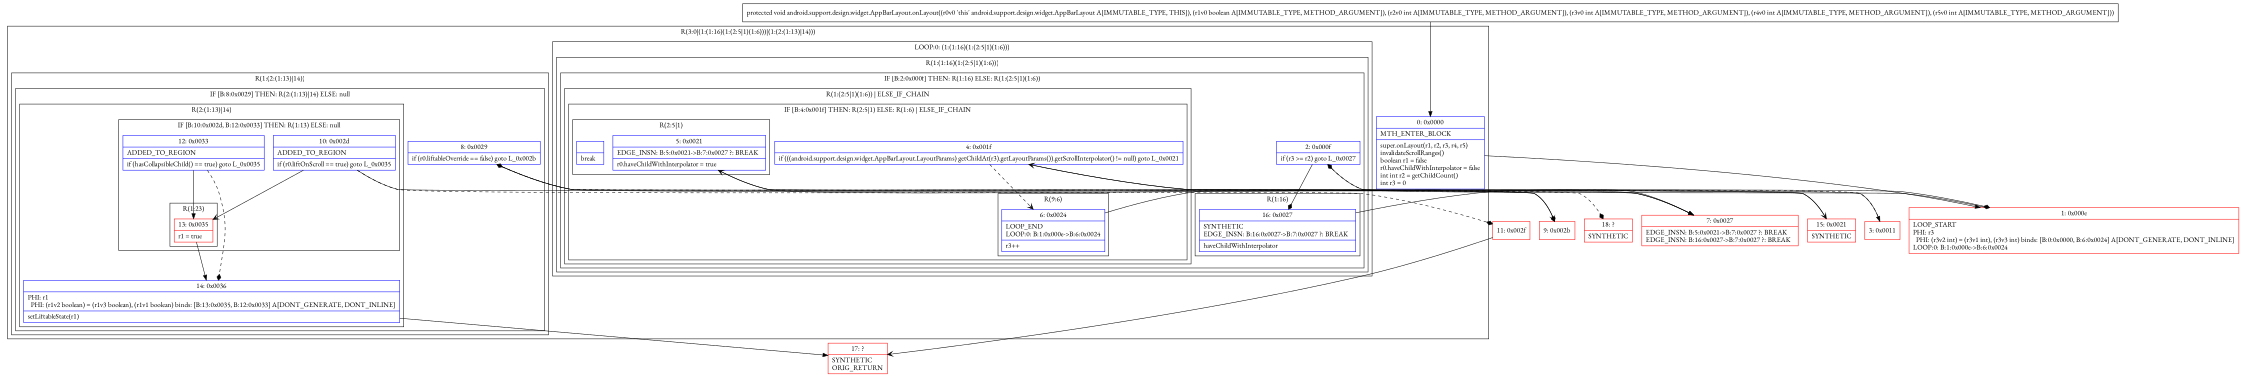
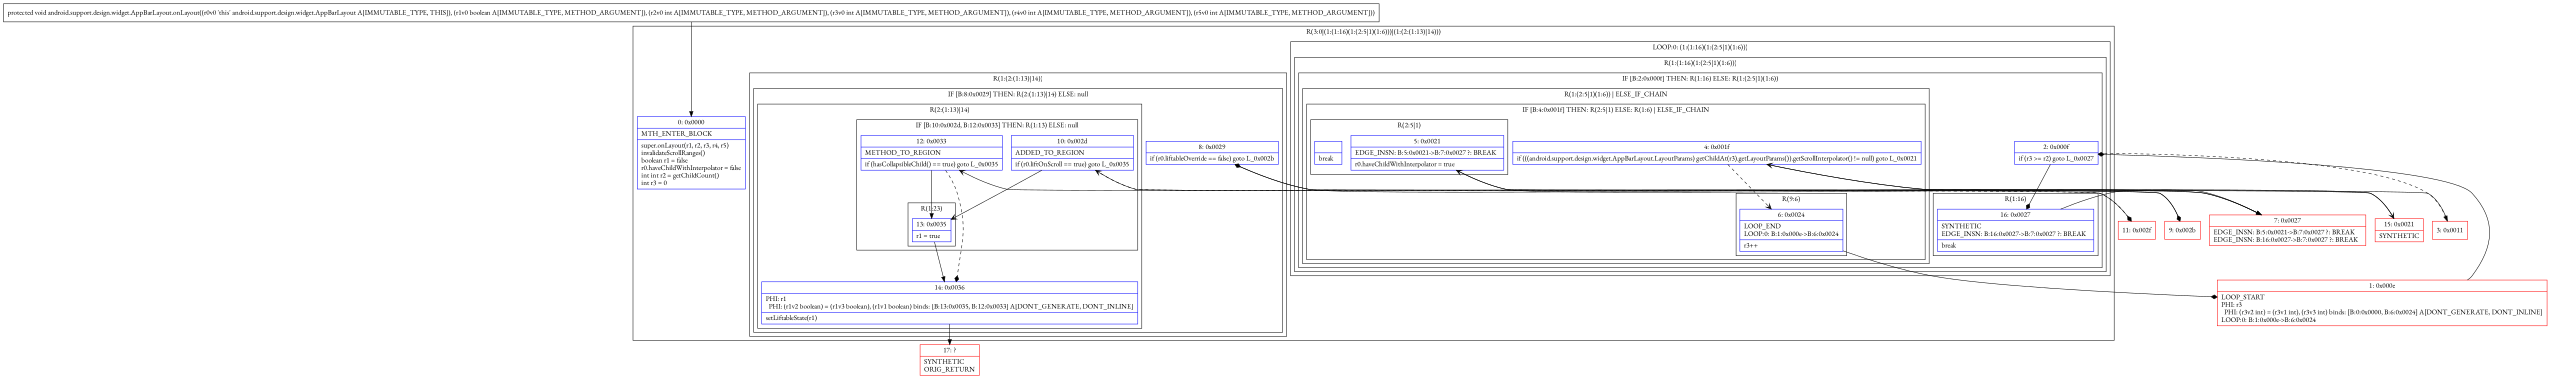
(162, 153) -> (903, 153)
(1731, 173) -> none
(959, 190) -> (1646, 190)
(194, 231) -> (932, 230)
(1608, 231) -> none
(1241, 246) -> (1949, 245)
(1195, 309) -> (1552, 190)
